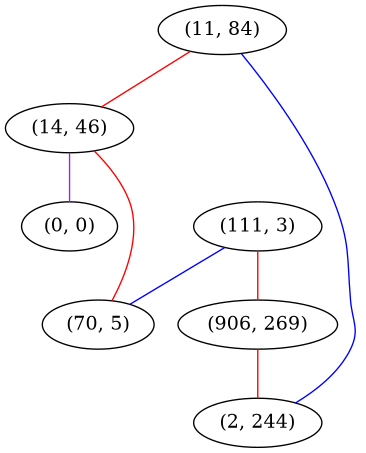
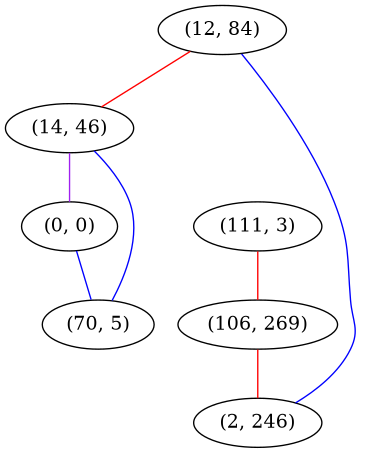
(222, 30) -> (222, 30)
(133, 222) -> (133, 222)
(177, 276) -> (84, 275)
(258, 325) -> (258, 325)
(258, 423) -> (258, 423)
